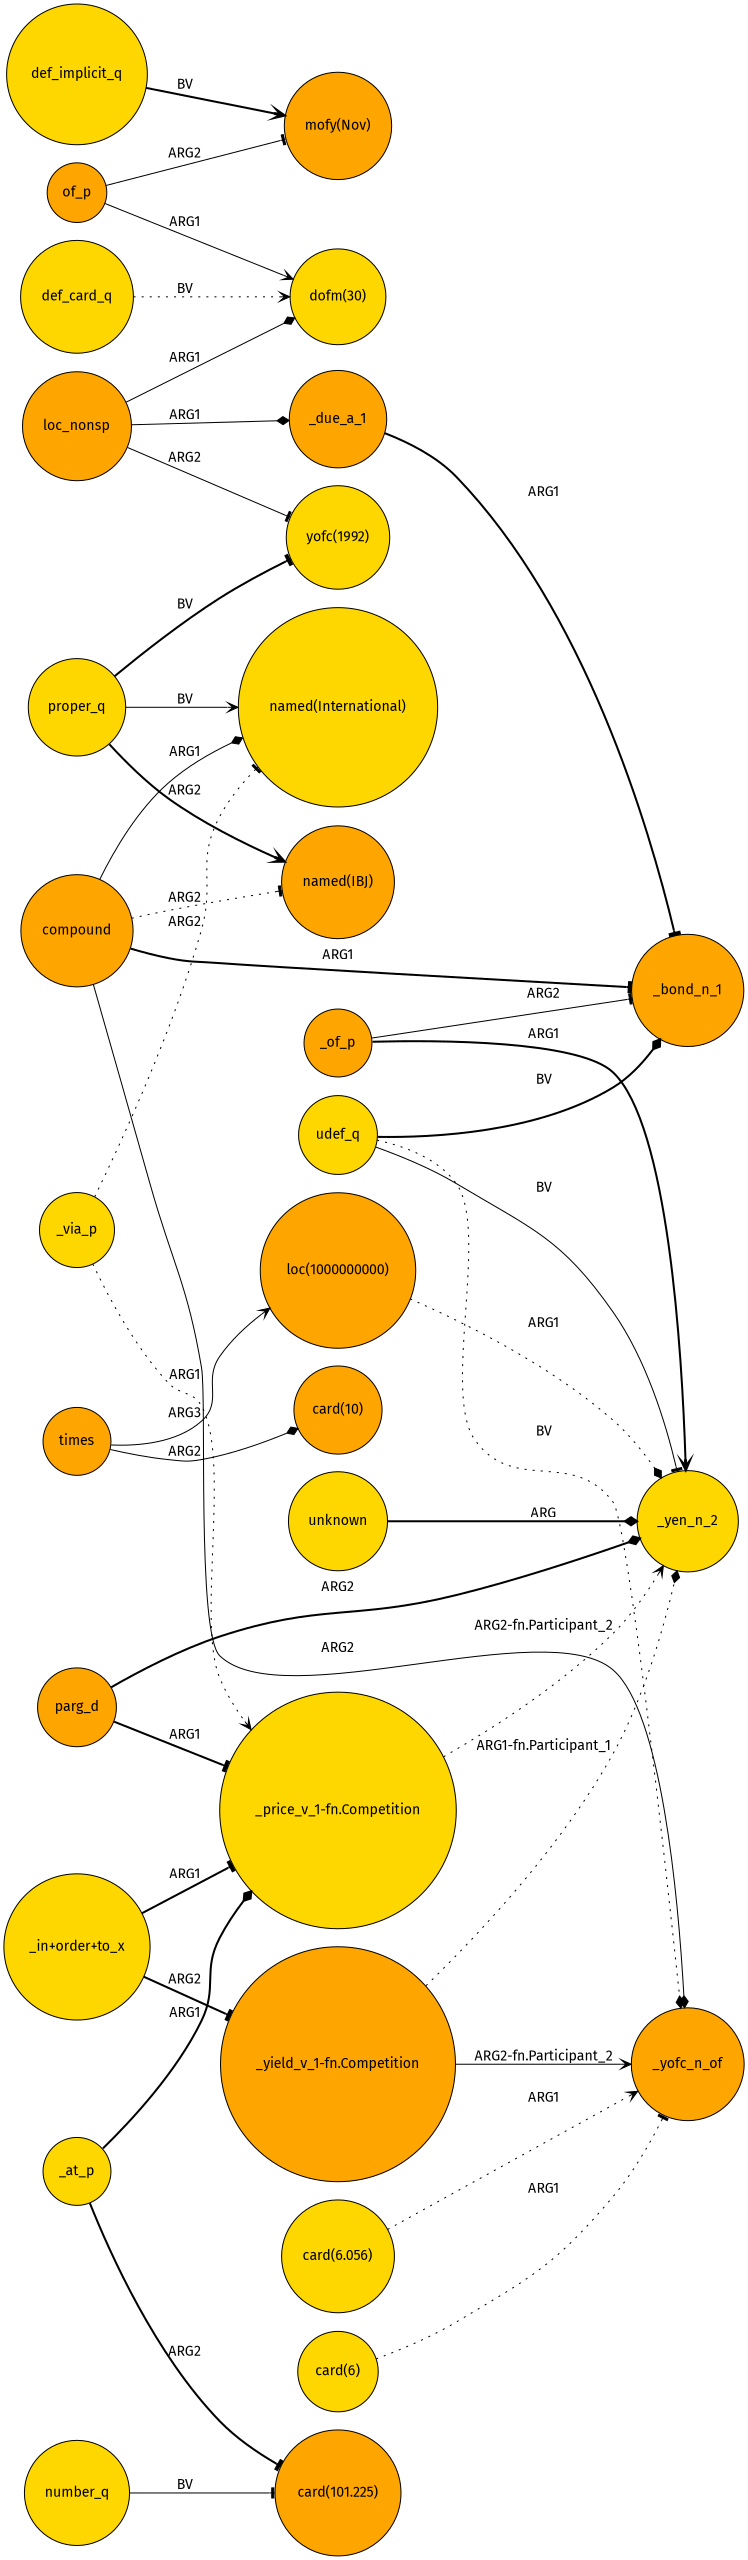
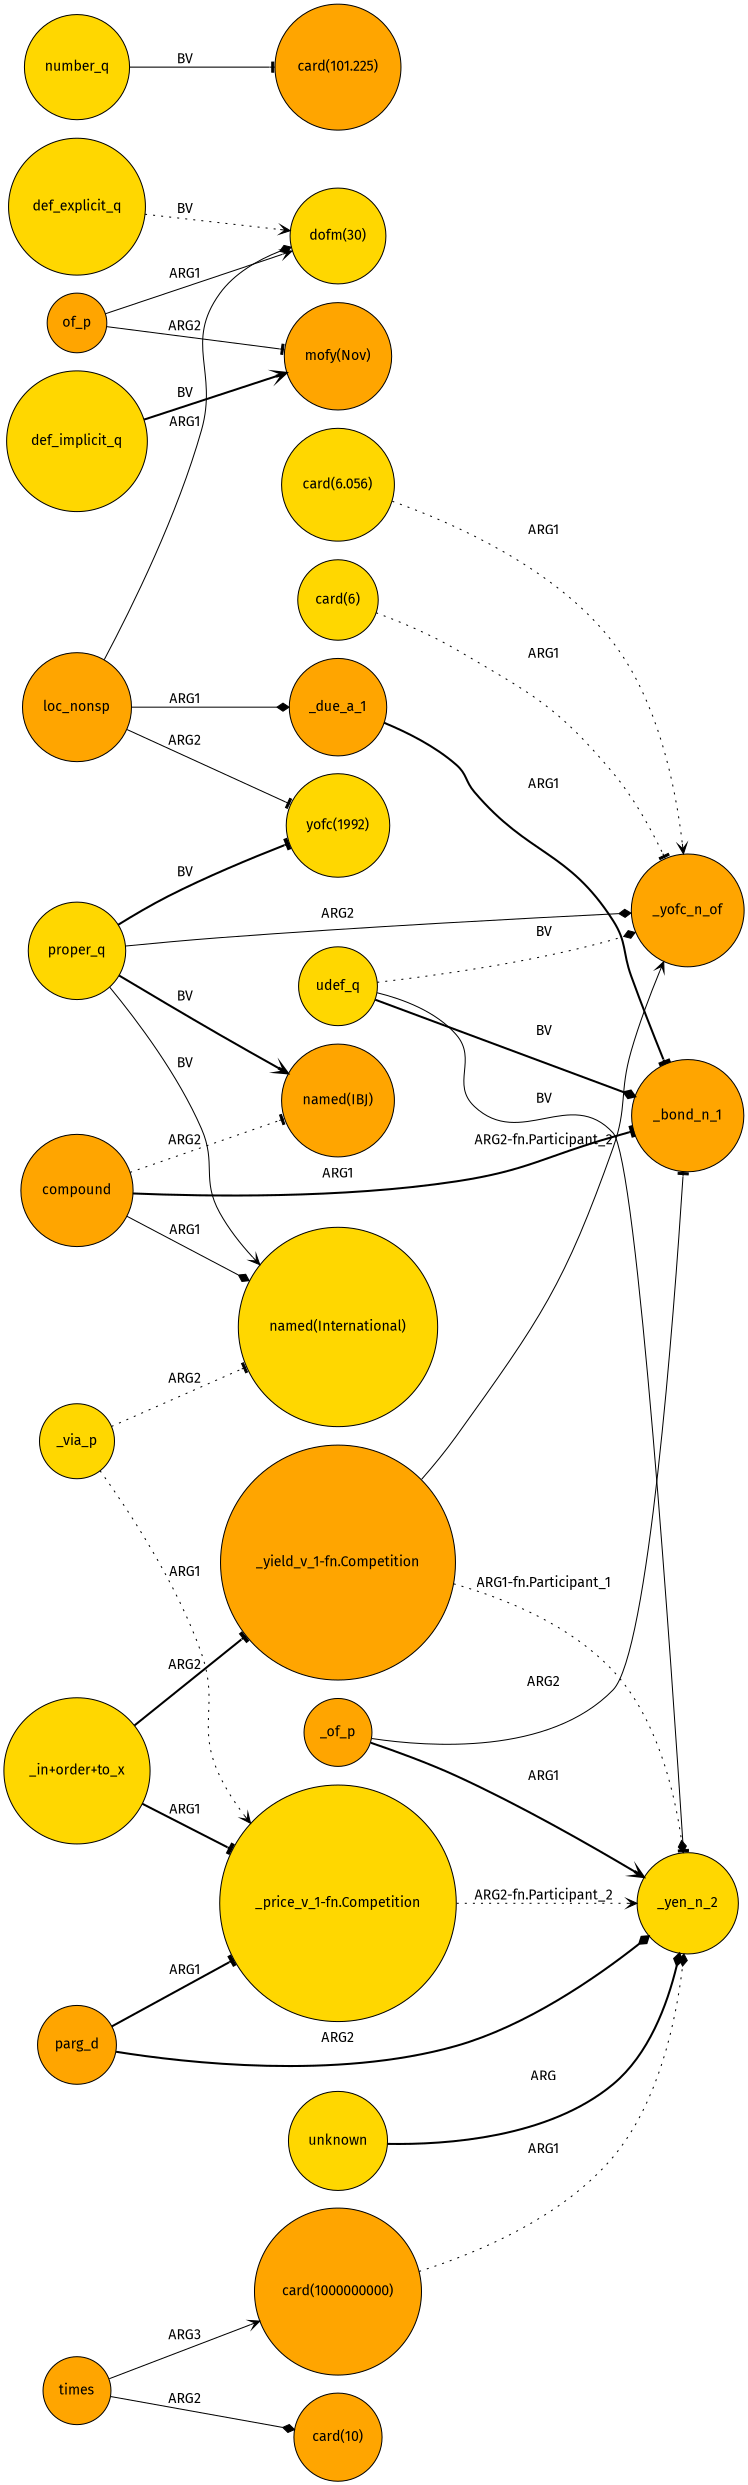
(77, 297) -> (77, 207)
(185, 791) -> (185, 997)
(338, 1270) -> (338, 2292)
(243, 1667) -> (372, 927)
(77, 2171) -> none
